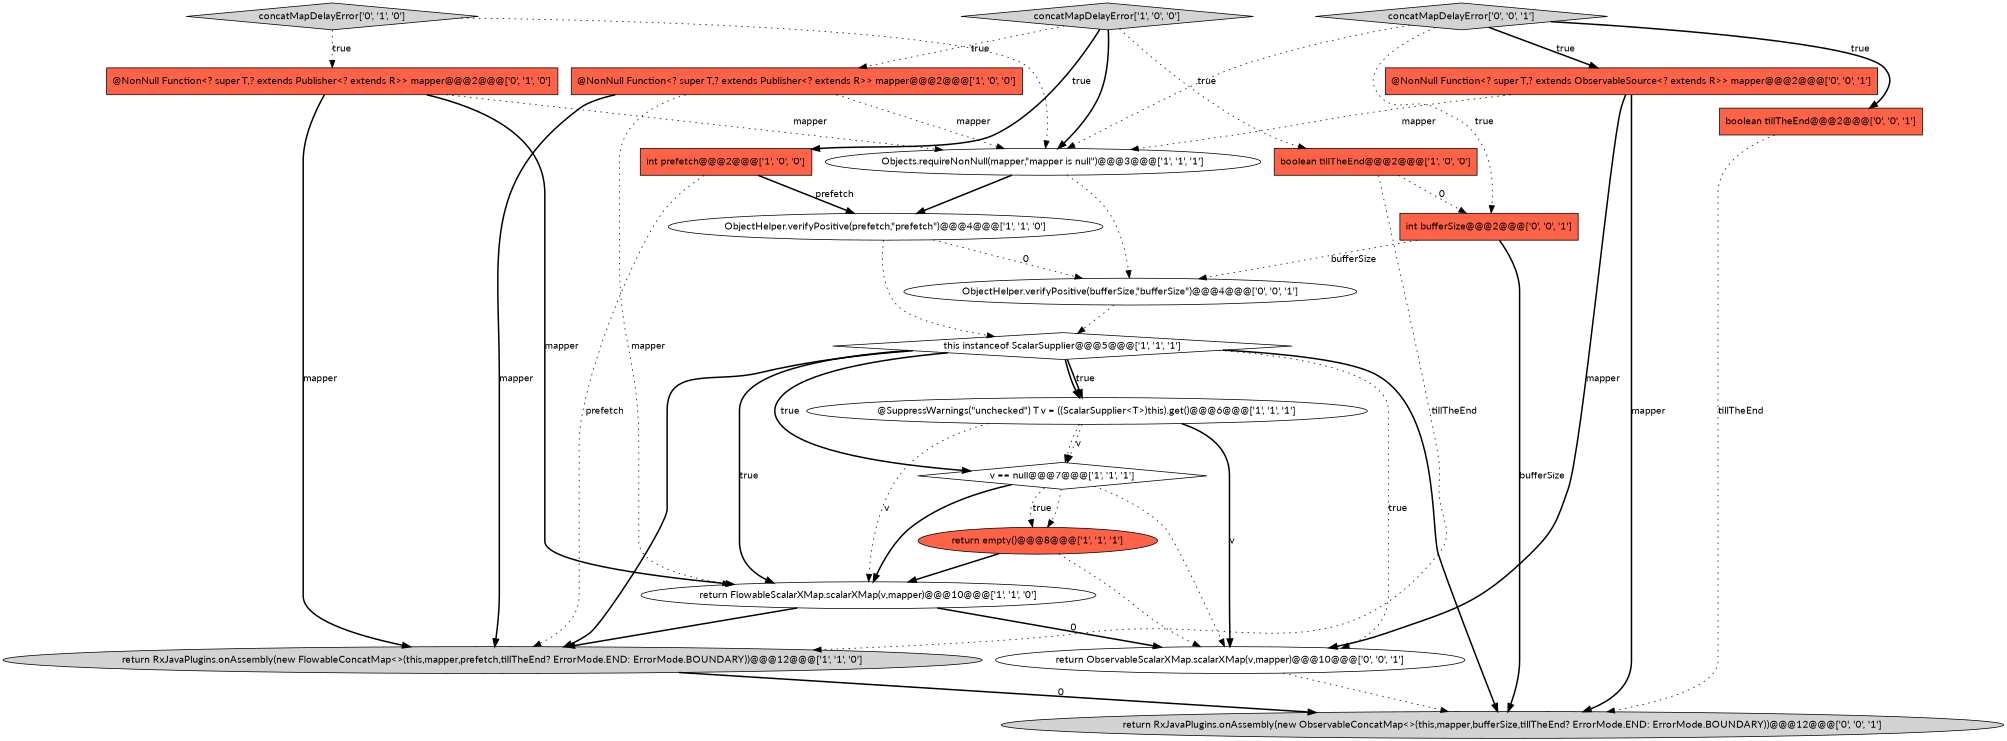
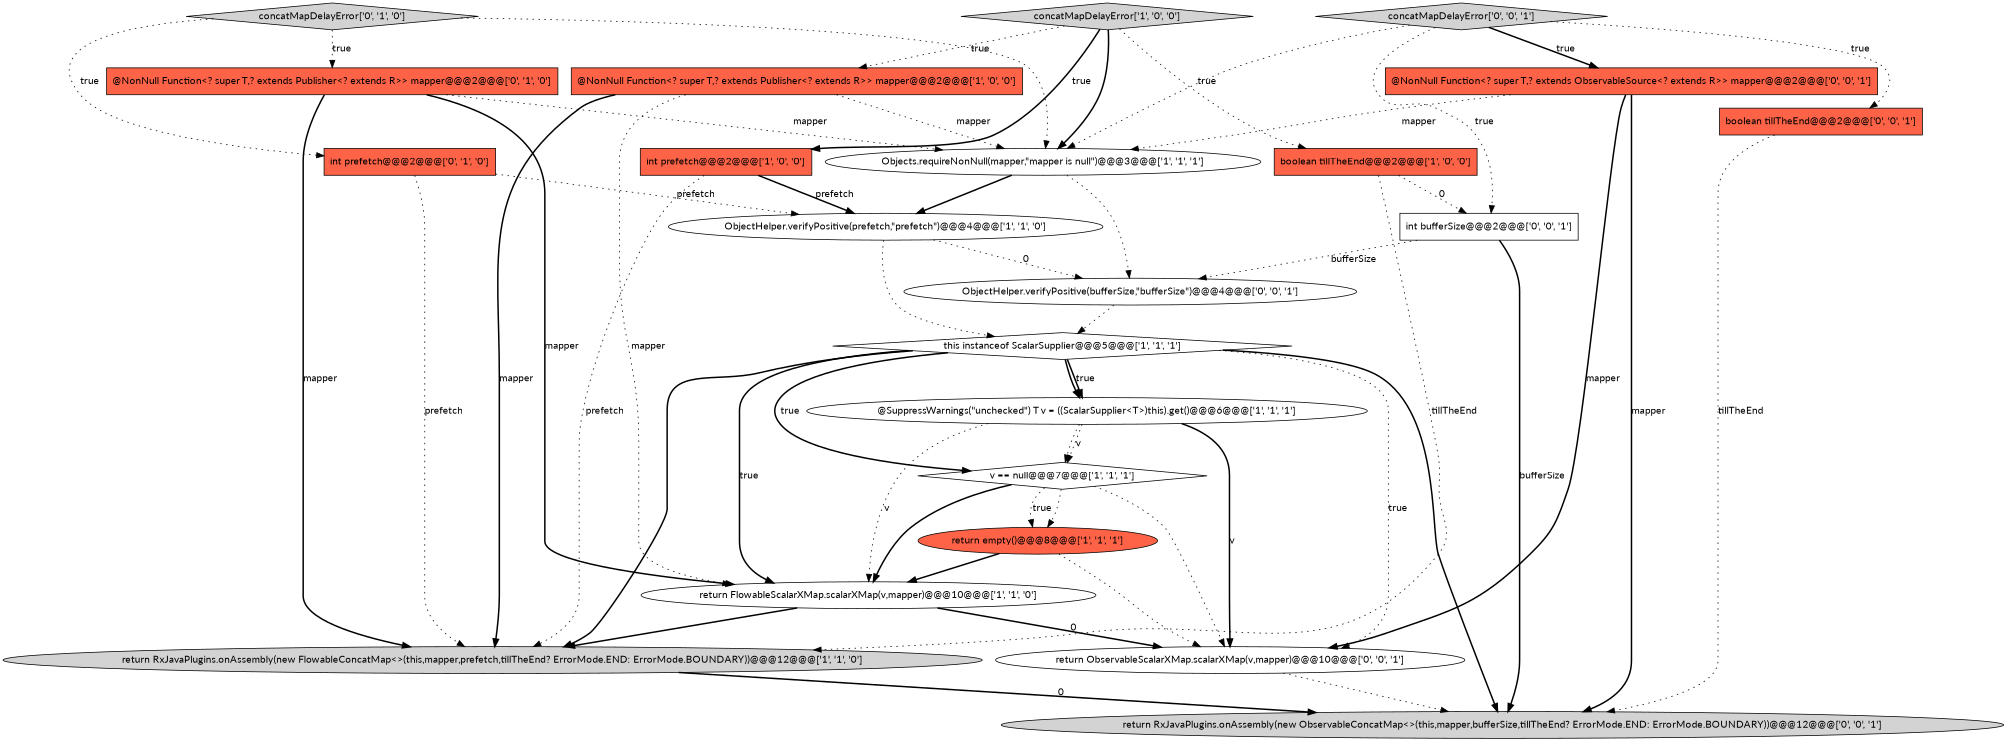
(1740, 37) -> (1740, 37)
none -> (410, 162)
(1489, 227) -> (1489, 227)
